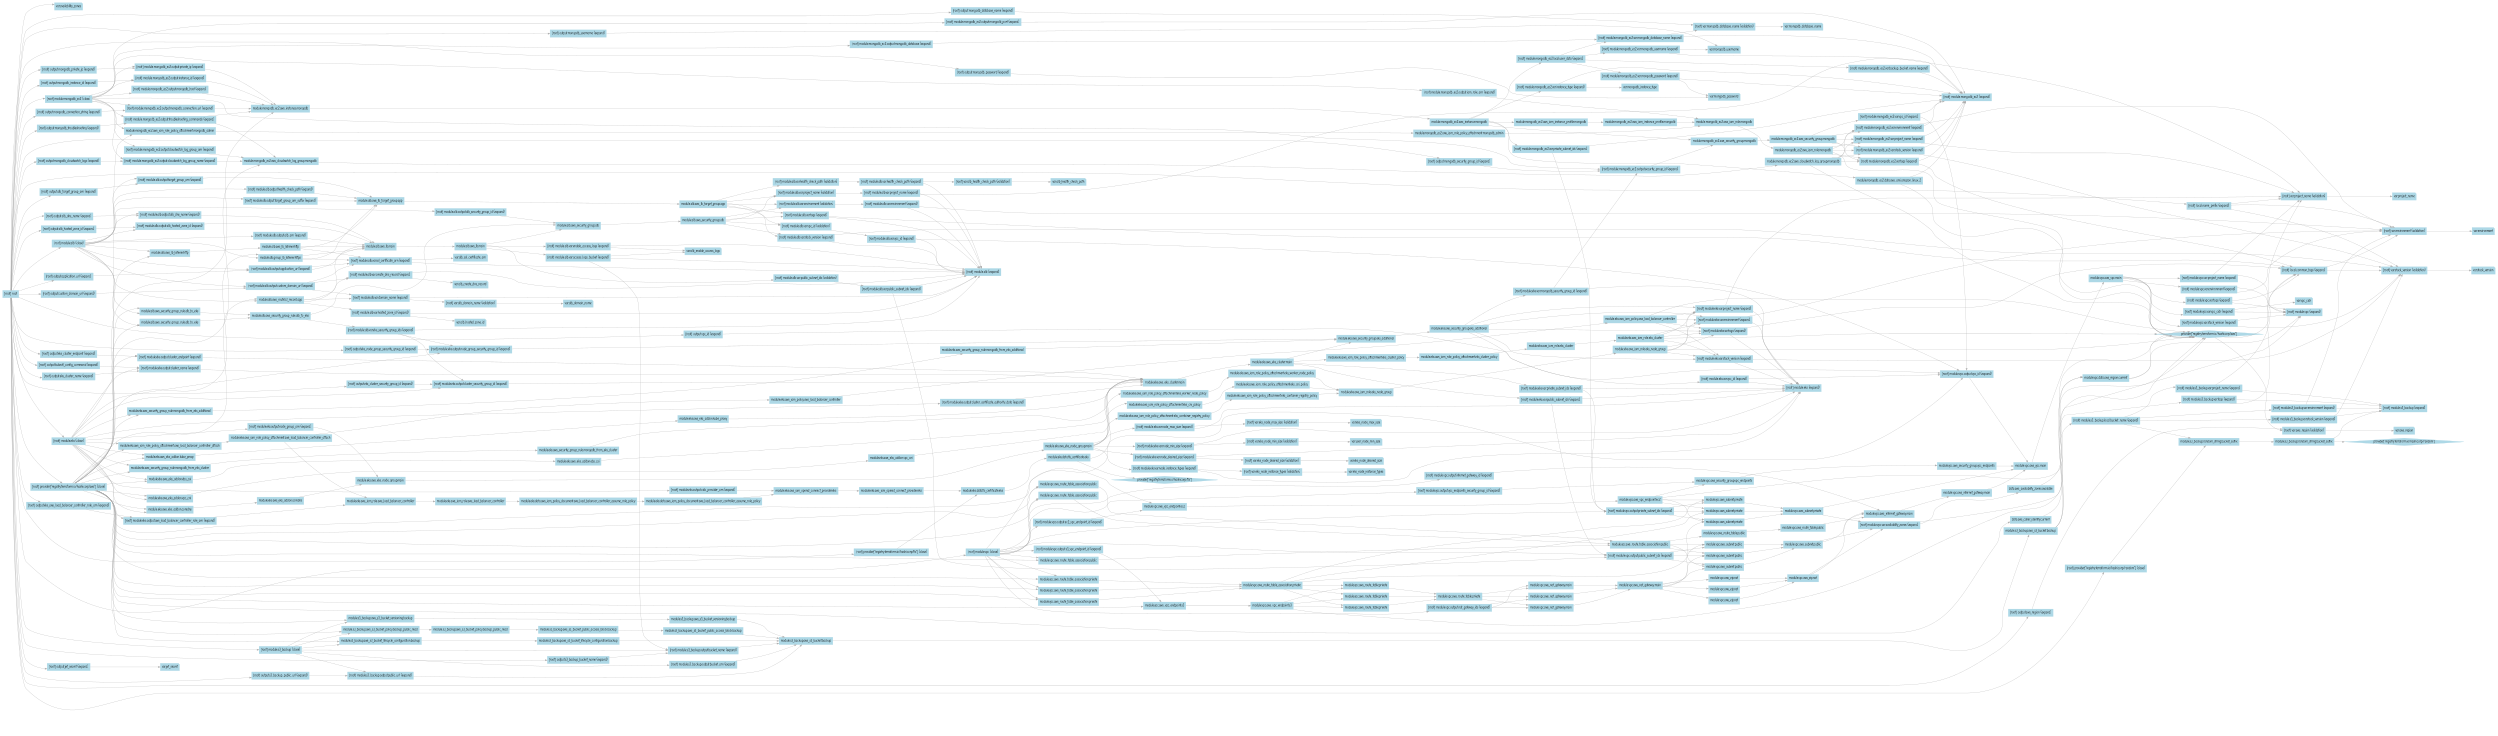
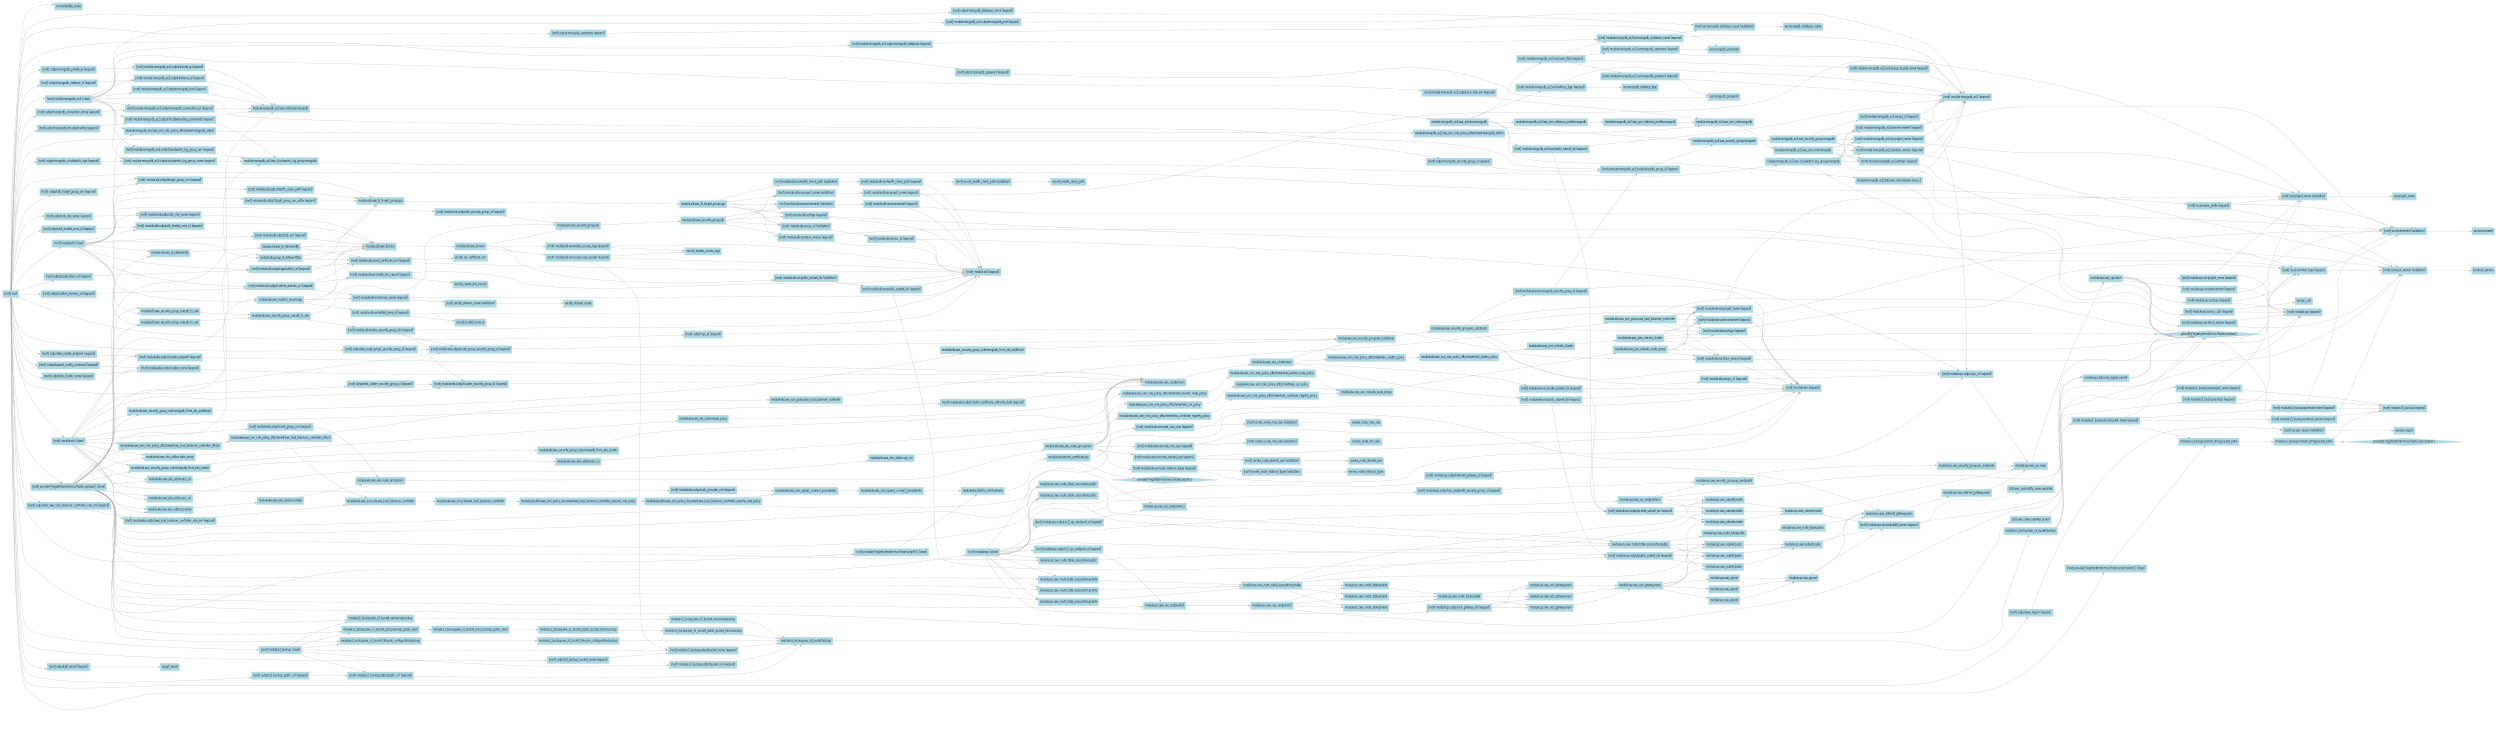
(1366, 442) -> (1366, 442)
